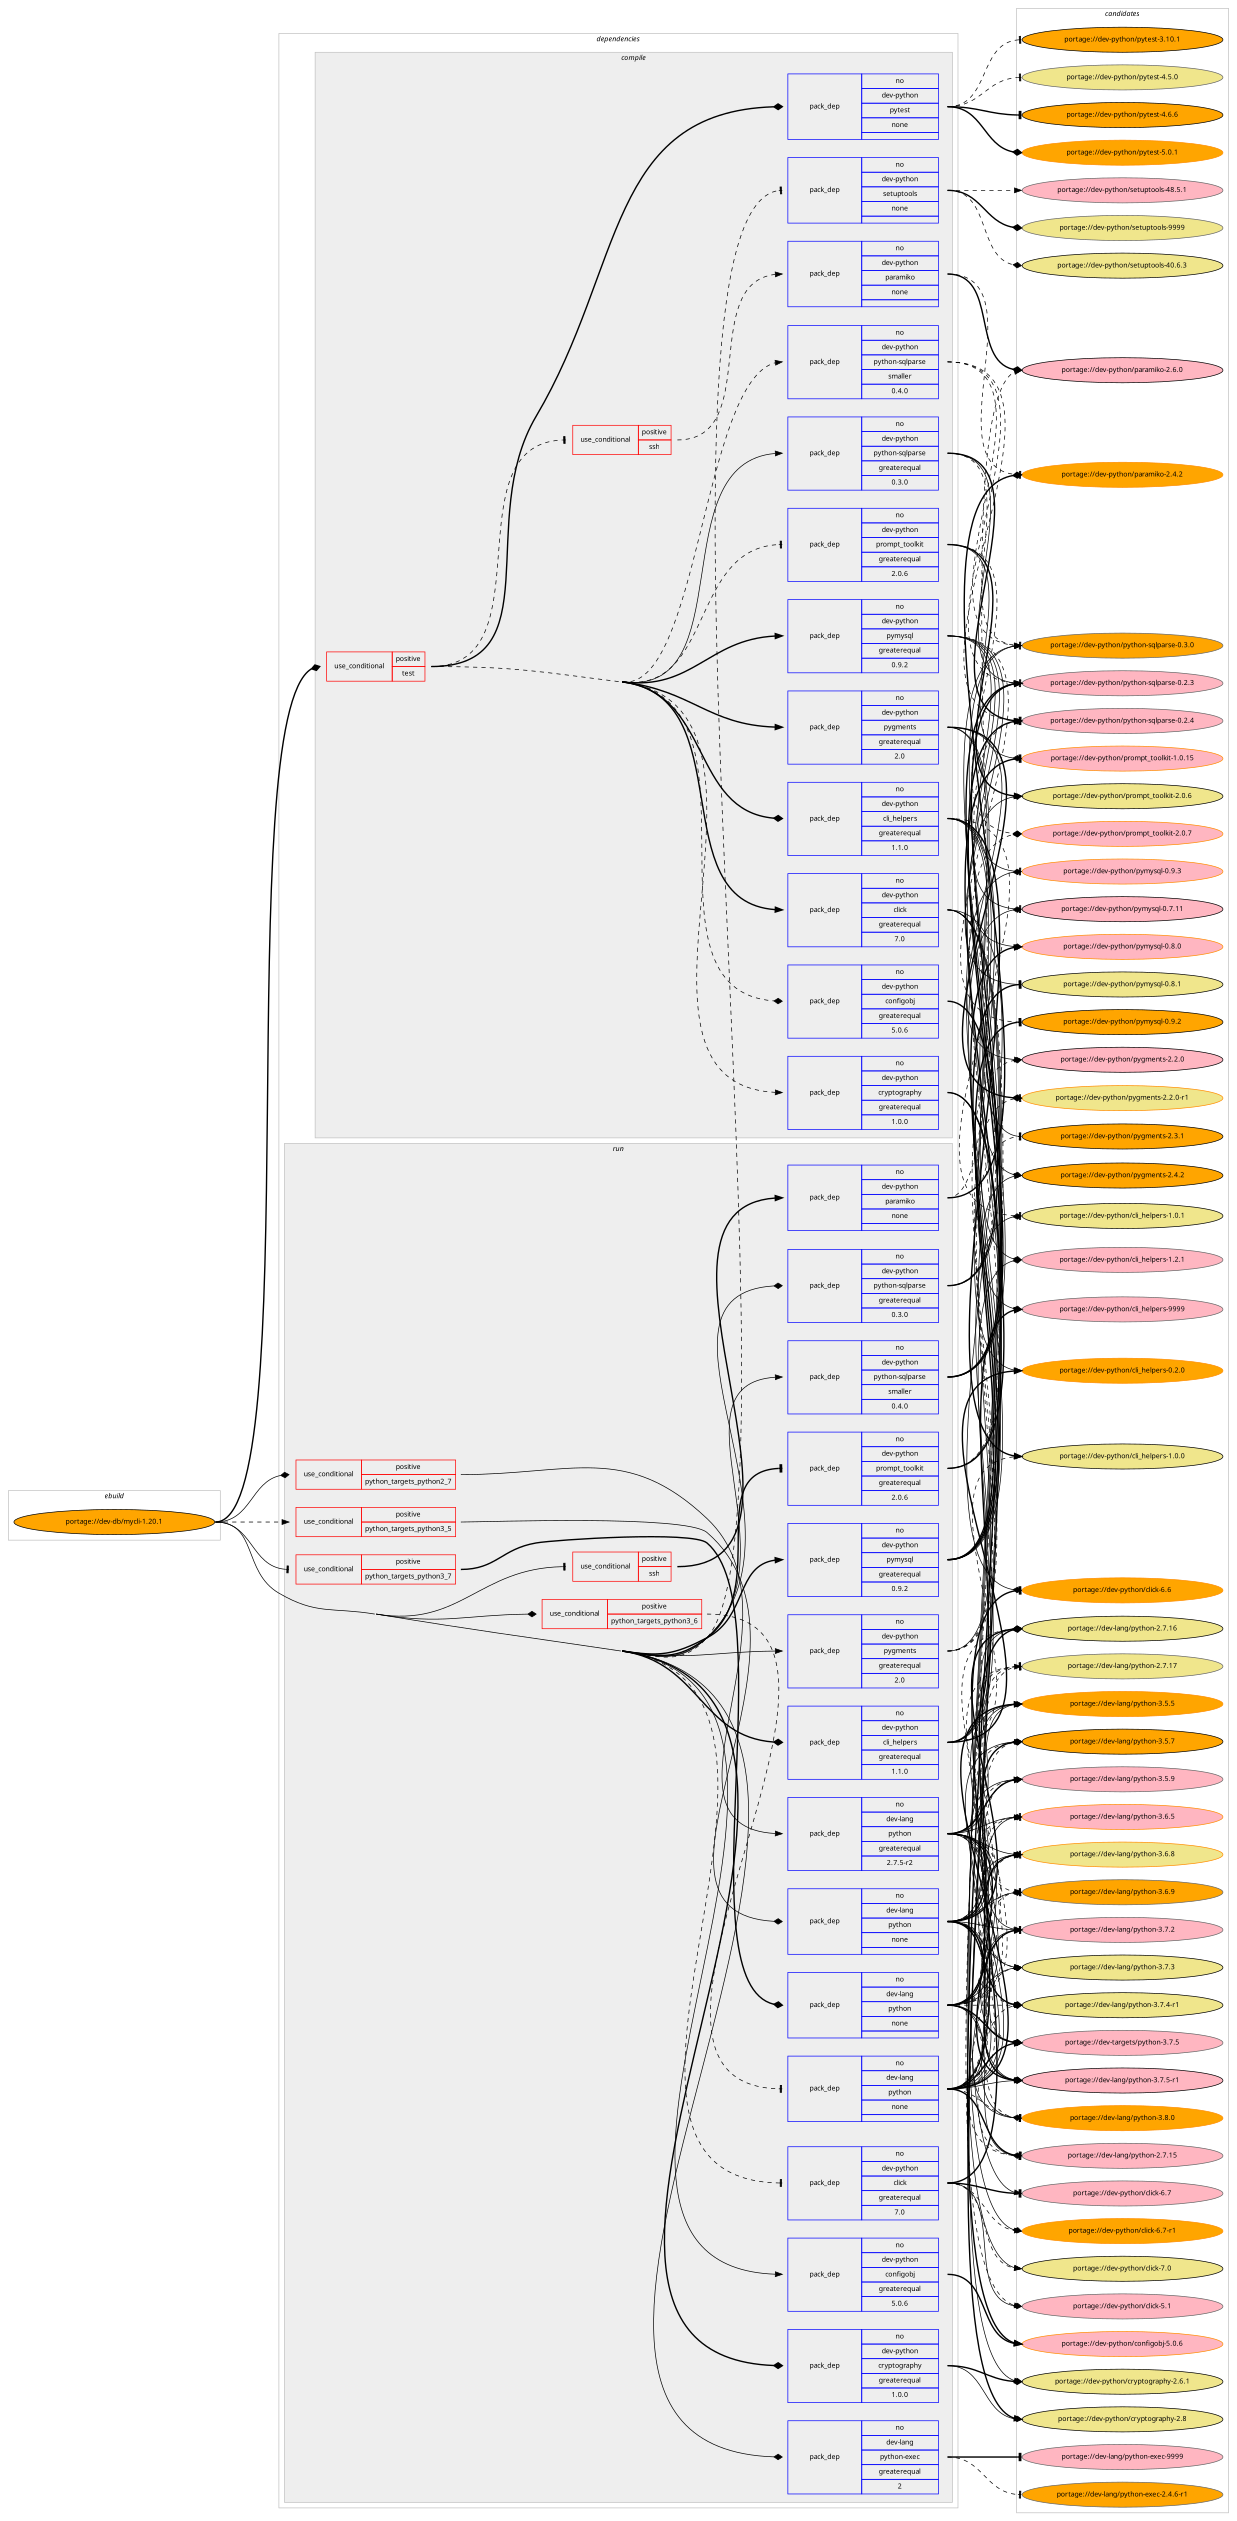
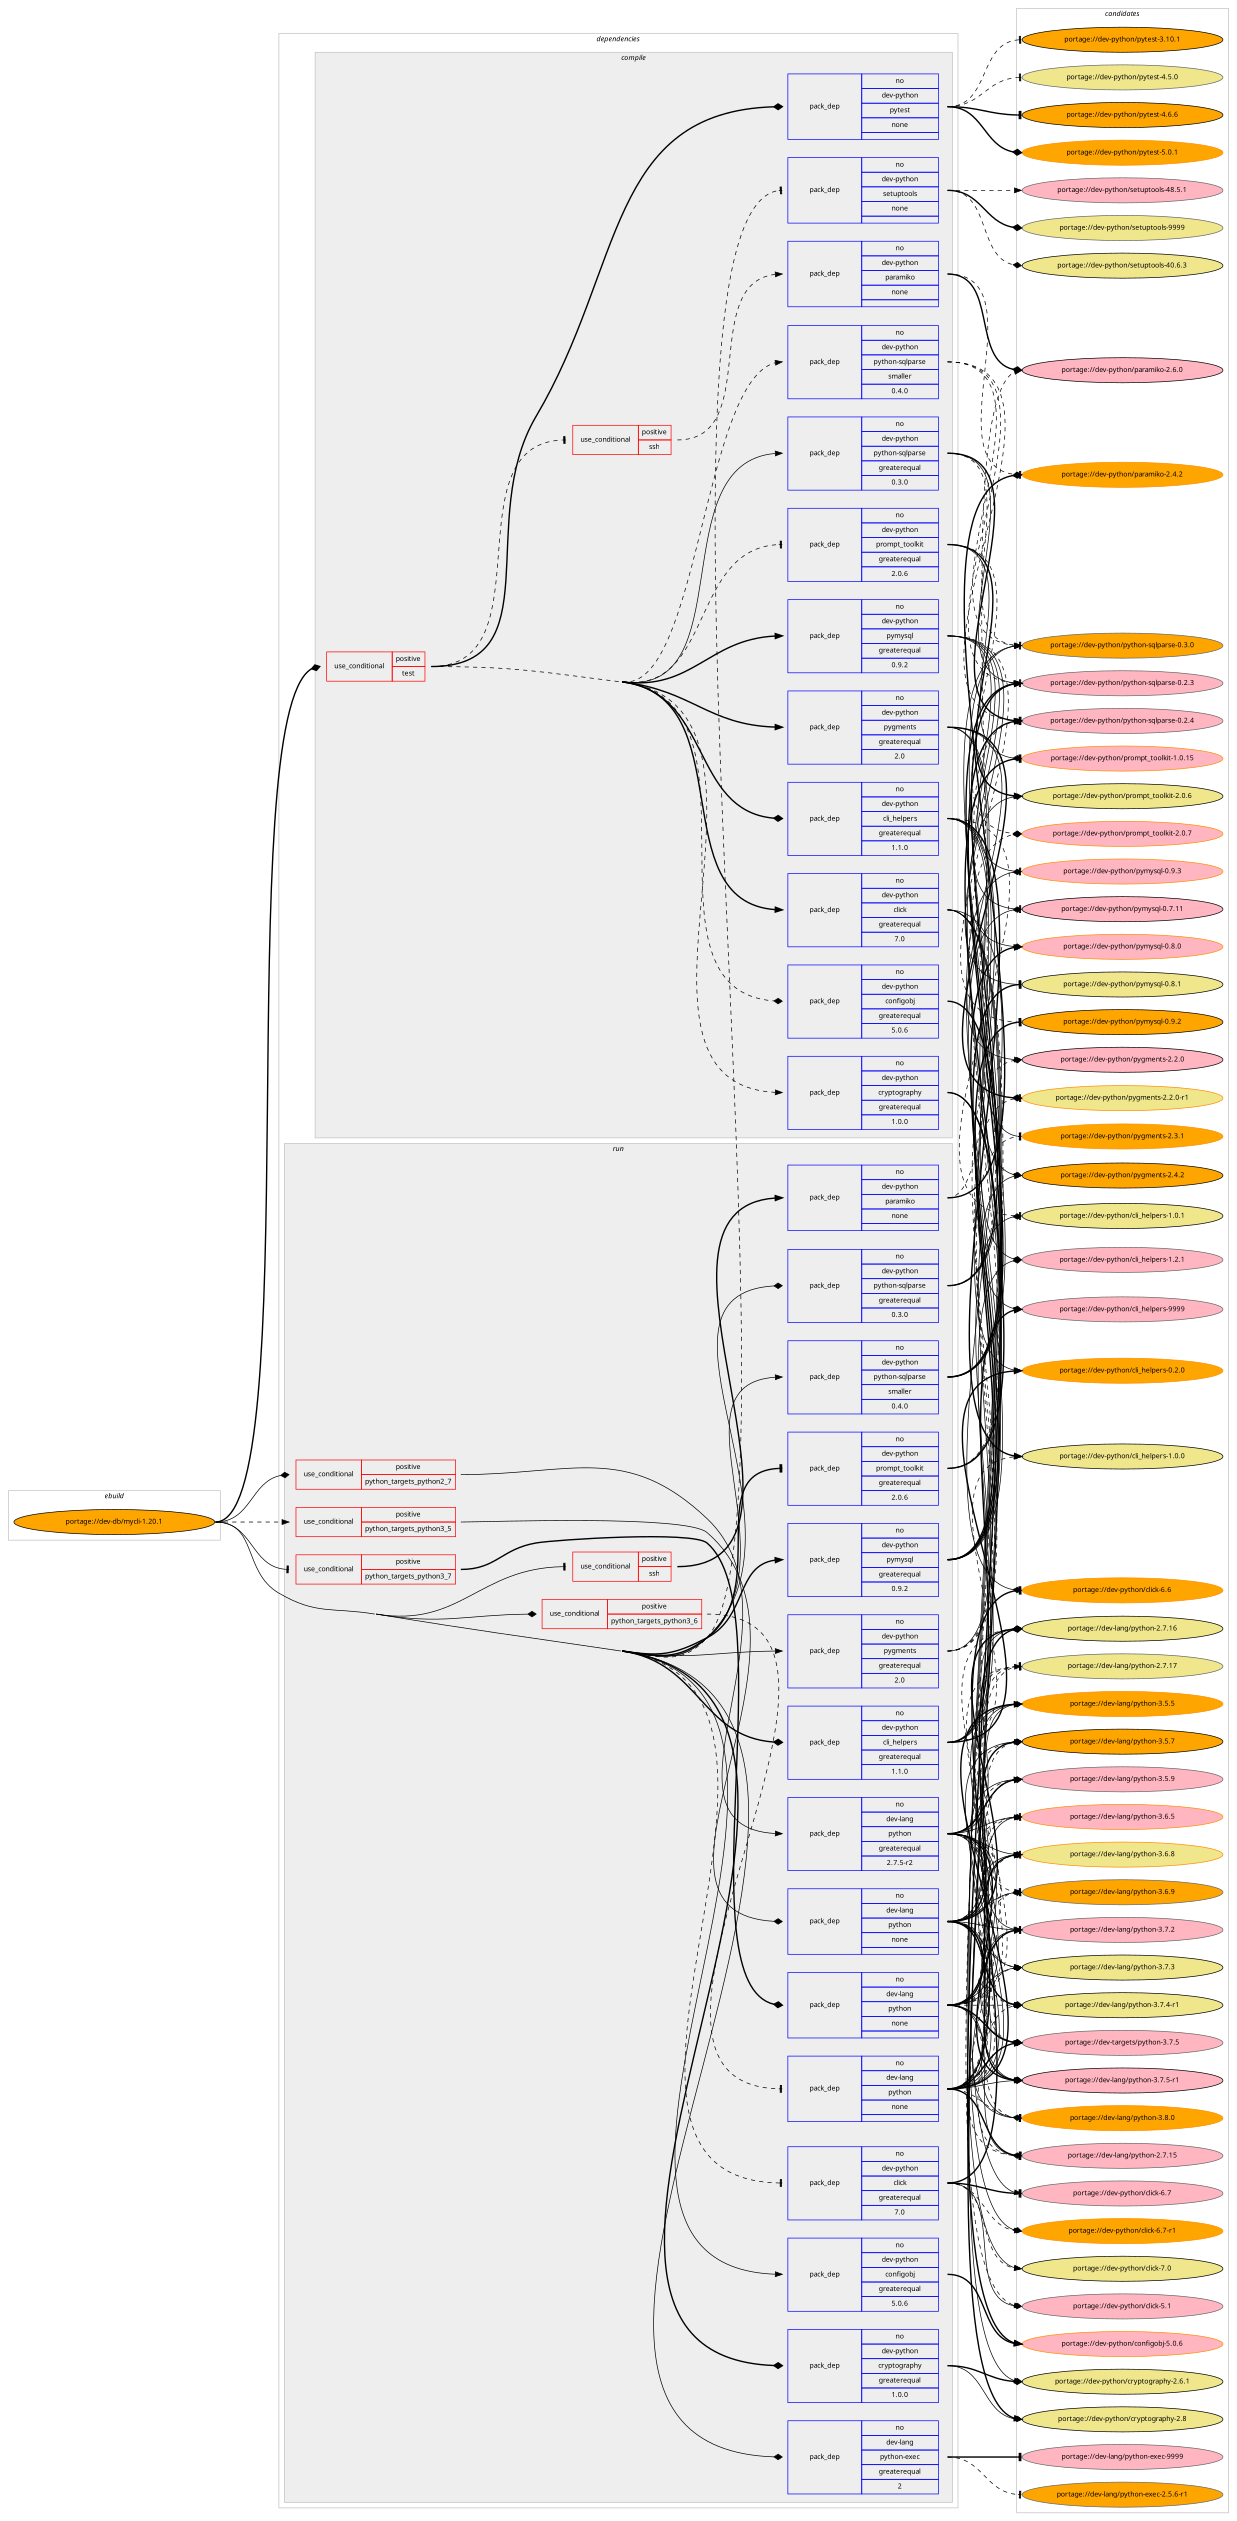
(1123, 1136) -> (1123, 1136)
(1123, 2495) -> (1123, 2495)
